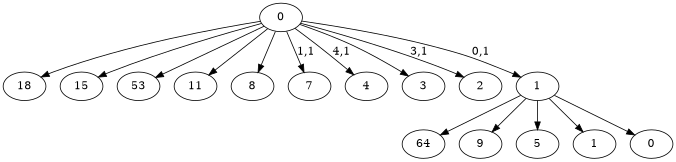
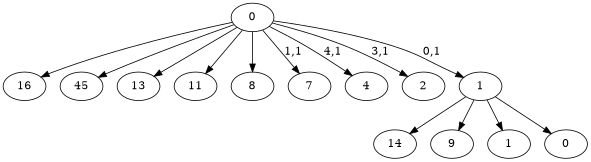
(25, 86) -> (25, 86)
(82, 86) -> (82, 86)
(139, 86) -> (139, 86)
(424, 86) -> none
(424, 144) -> (395, 144)
(538, 144) -> none
